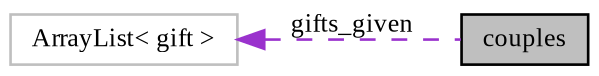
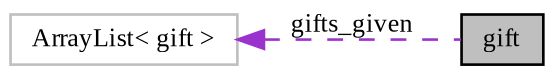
(525, 40) -> (502, 40)
